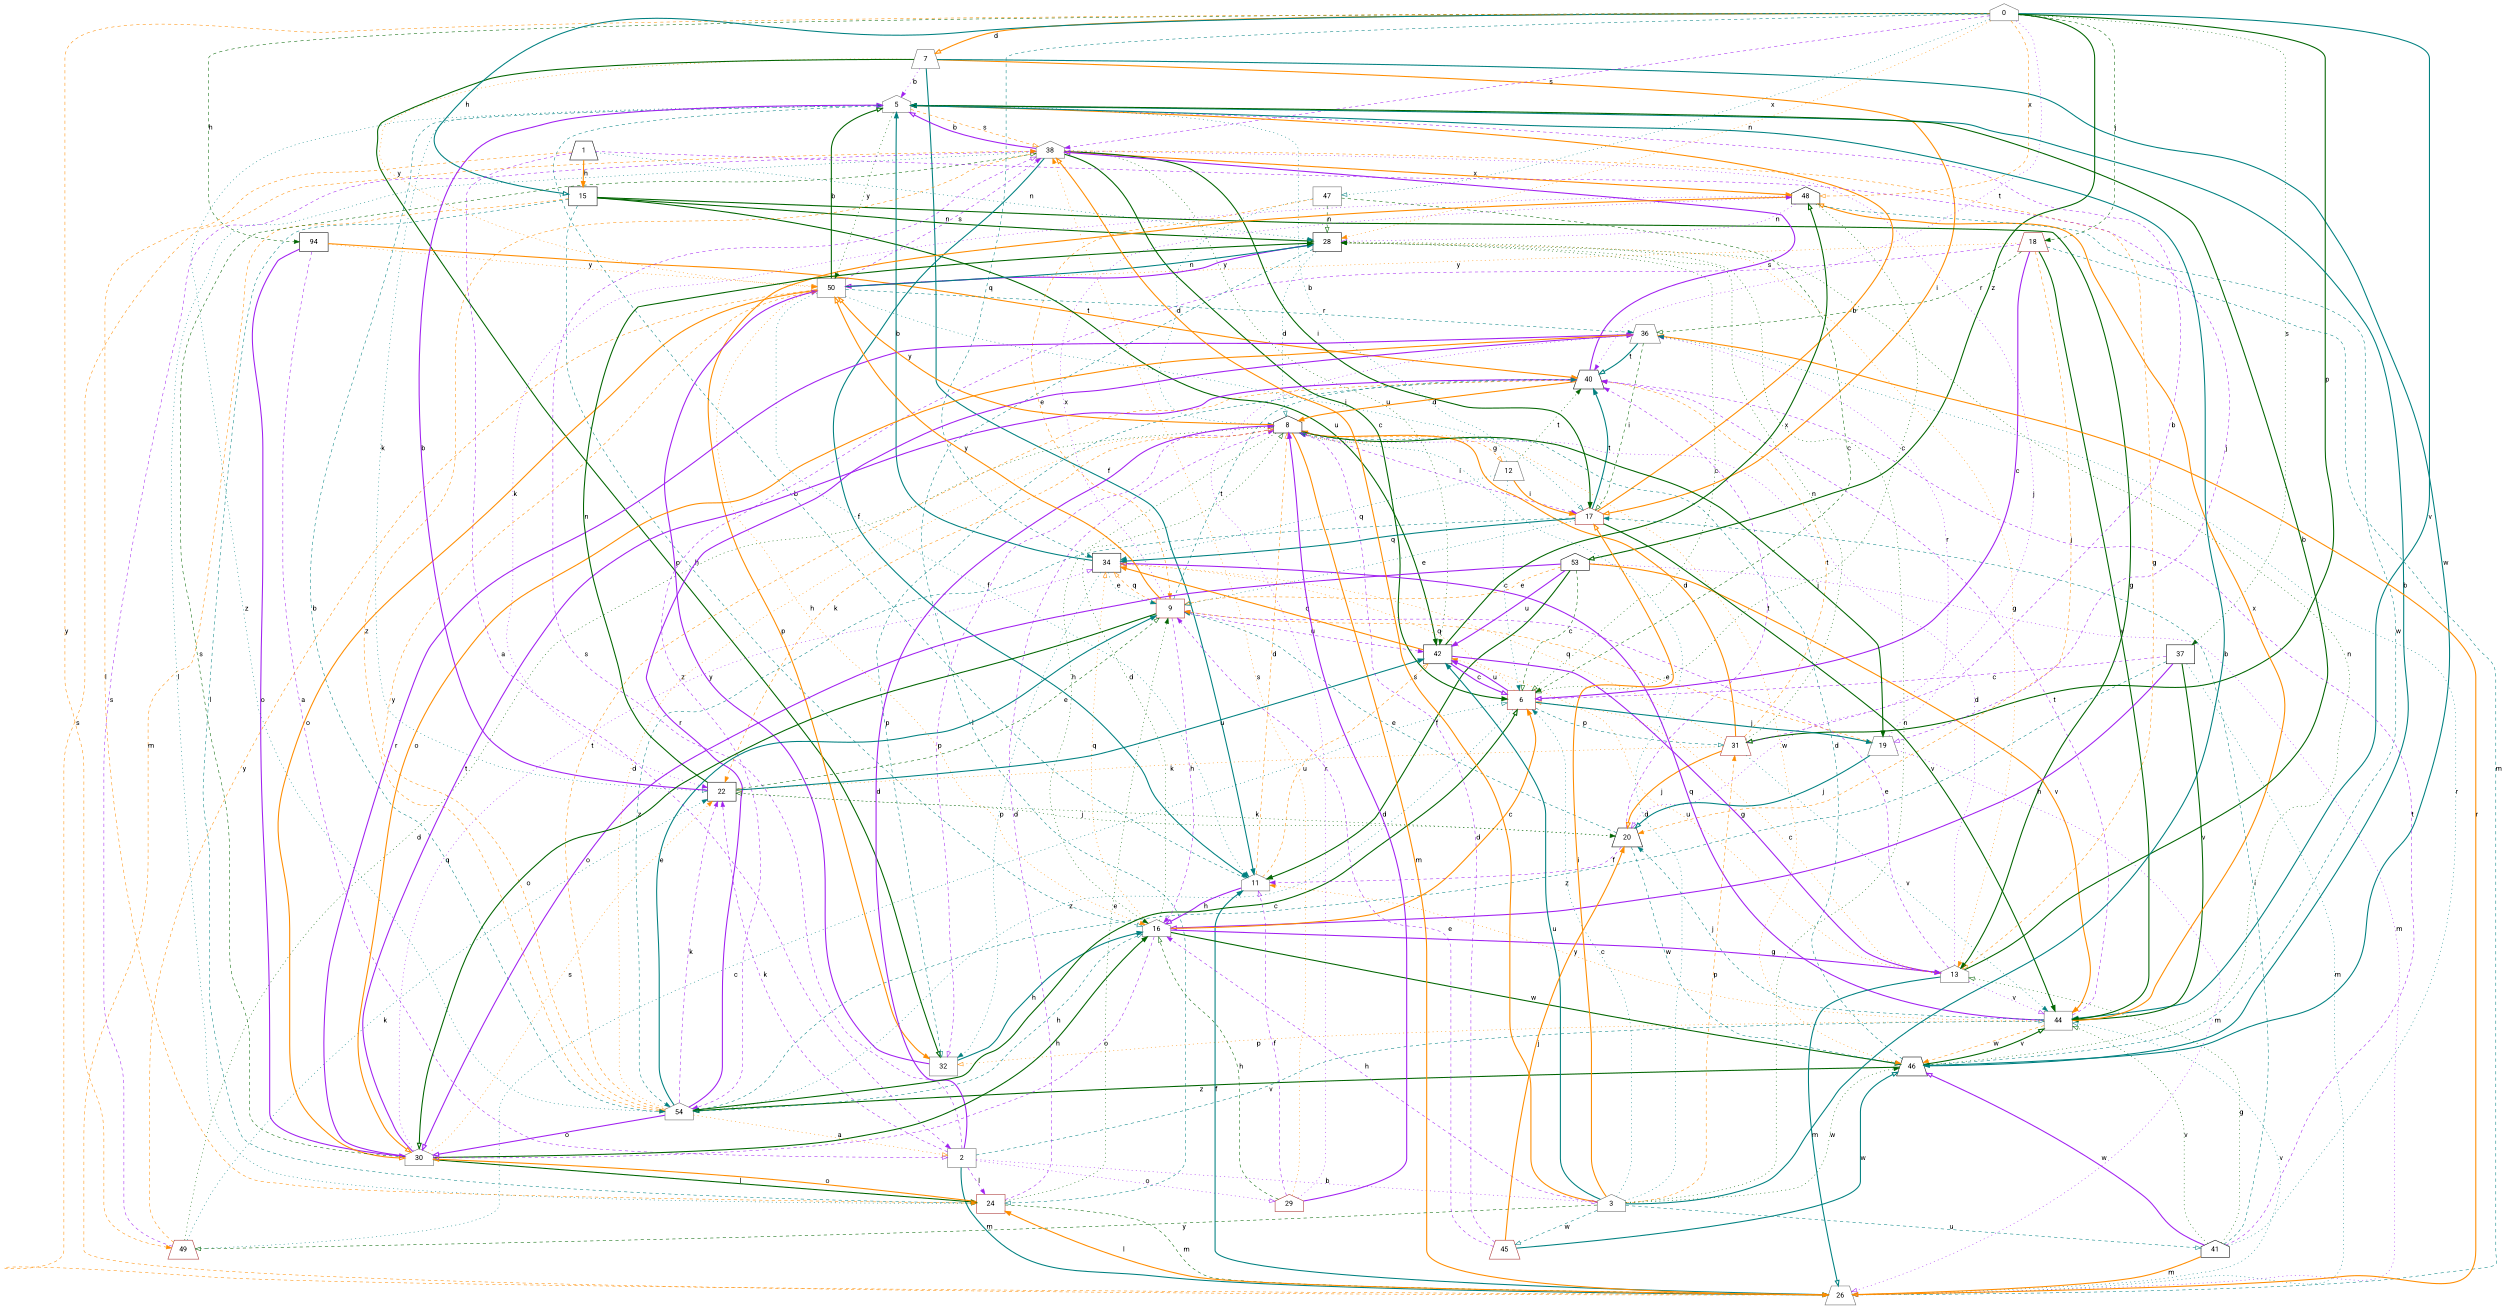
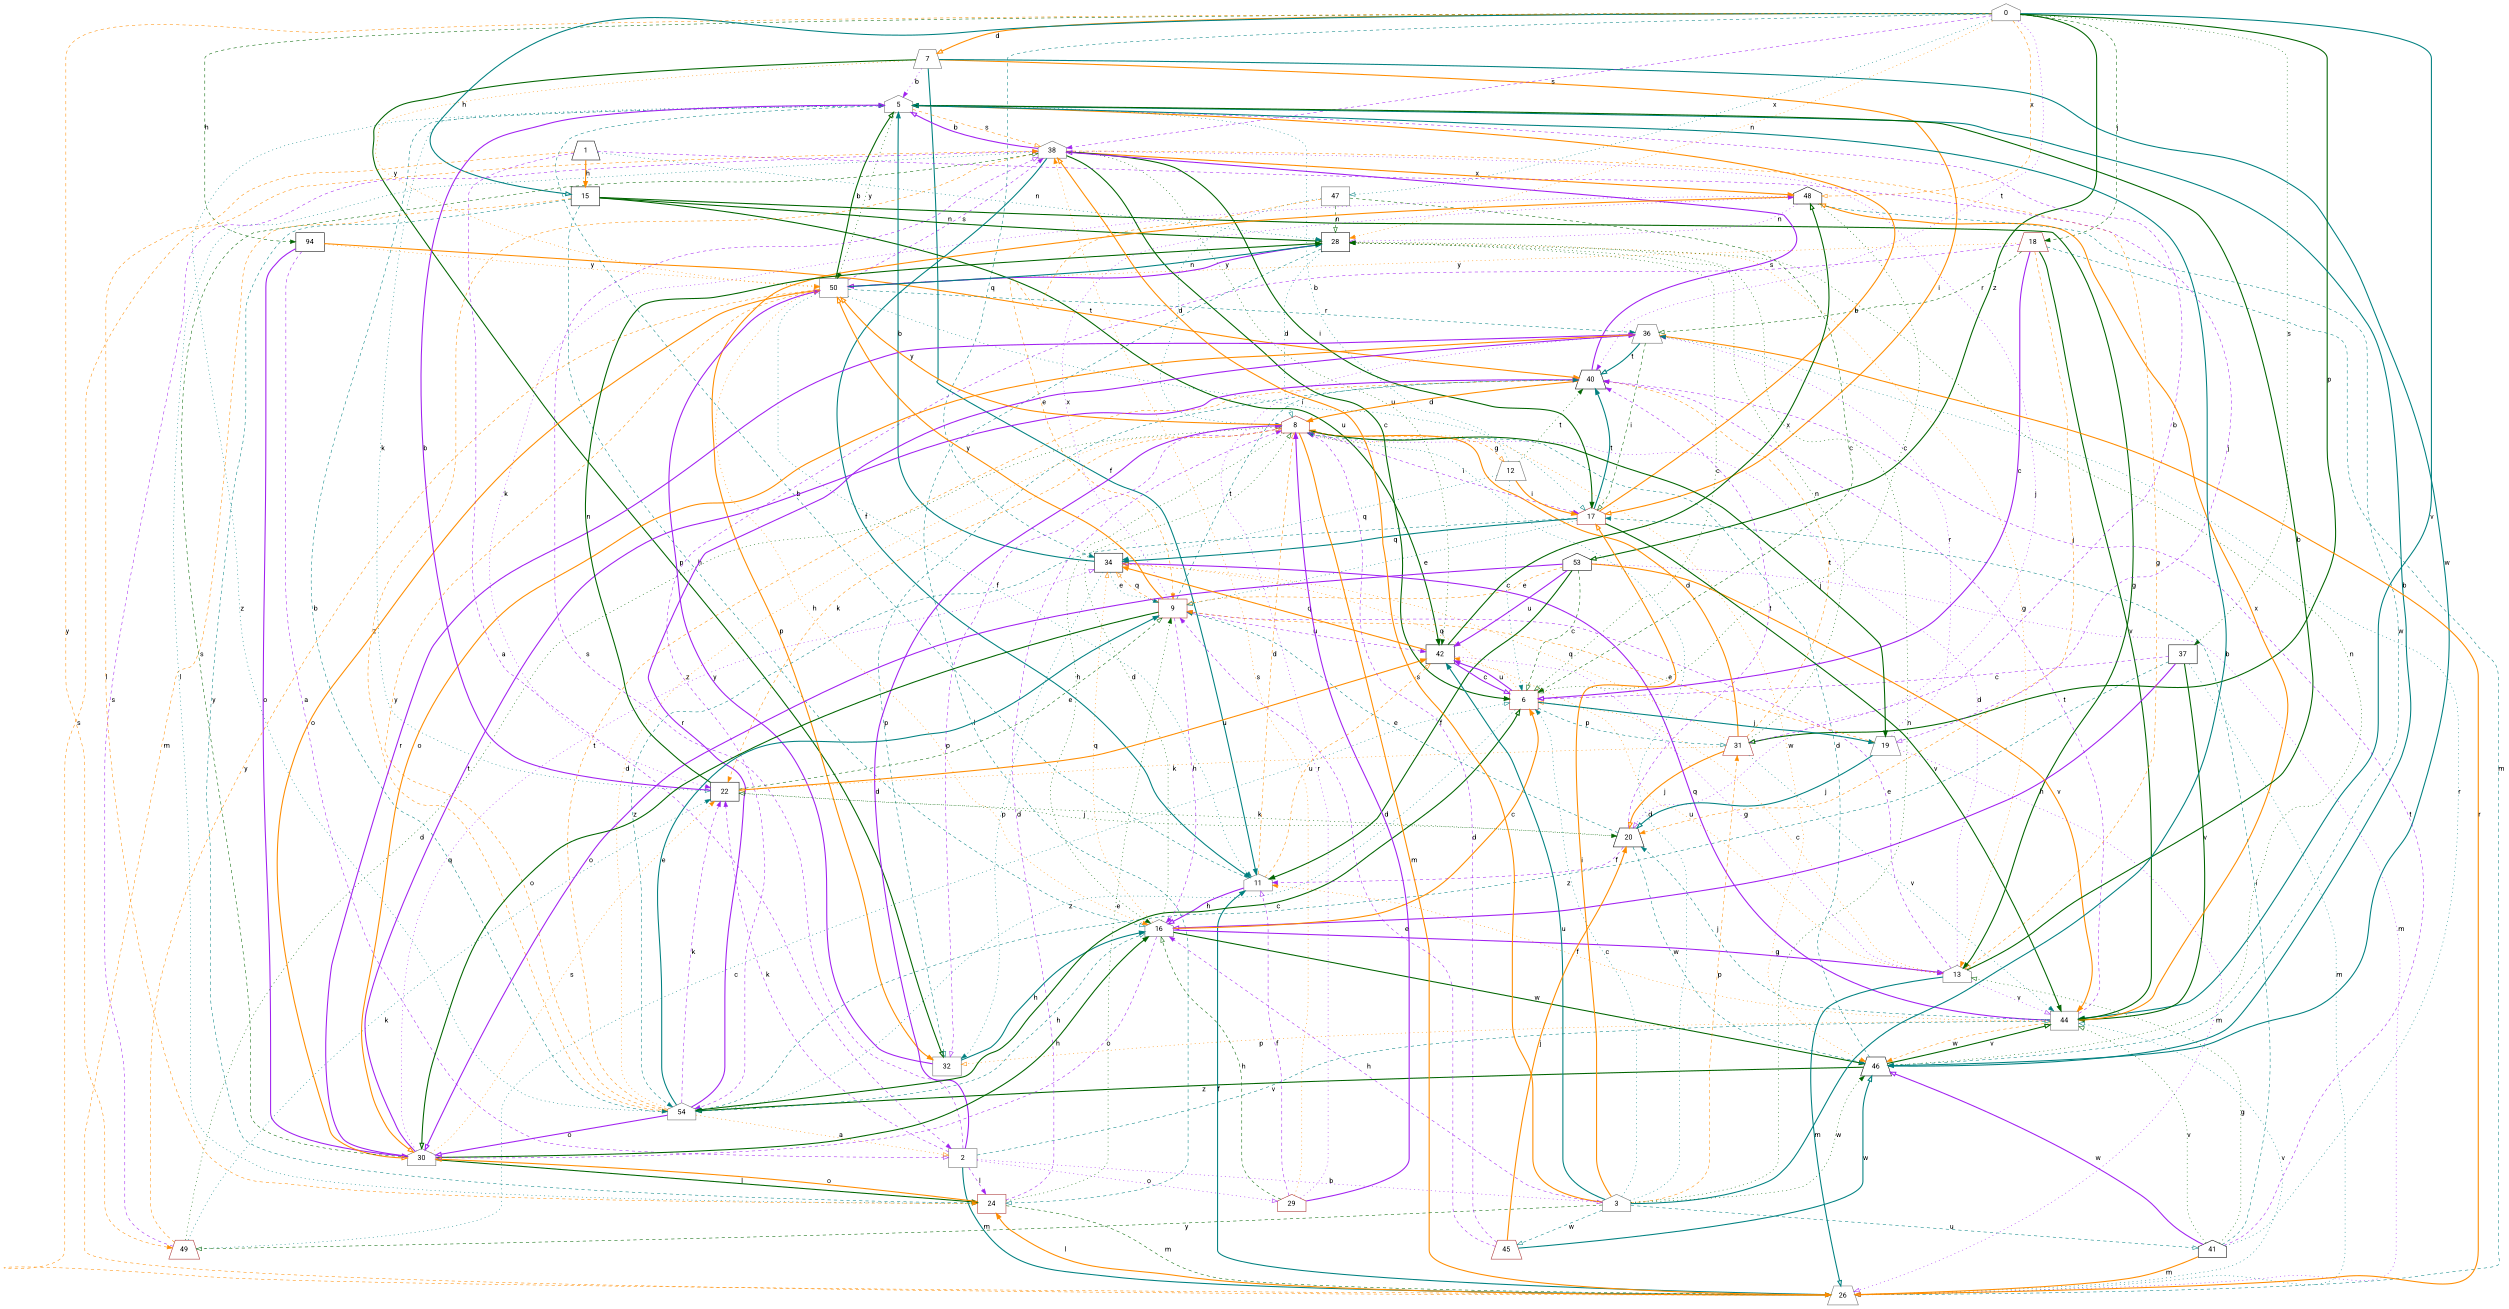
(1288, 425) -> (1295, 425)
(211, 700) -> (214, 700)
(1083, 757) -> (1086, 757)
(1709, 787) -> (1712, 787)
(1576, 952) -> (1578, 952)
